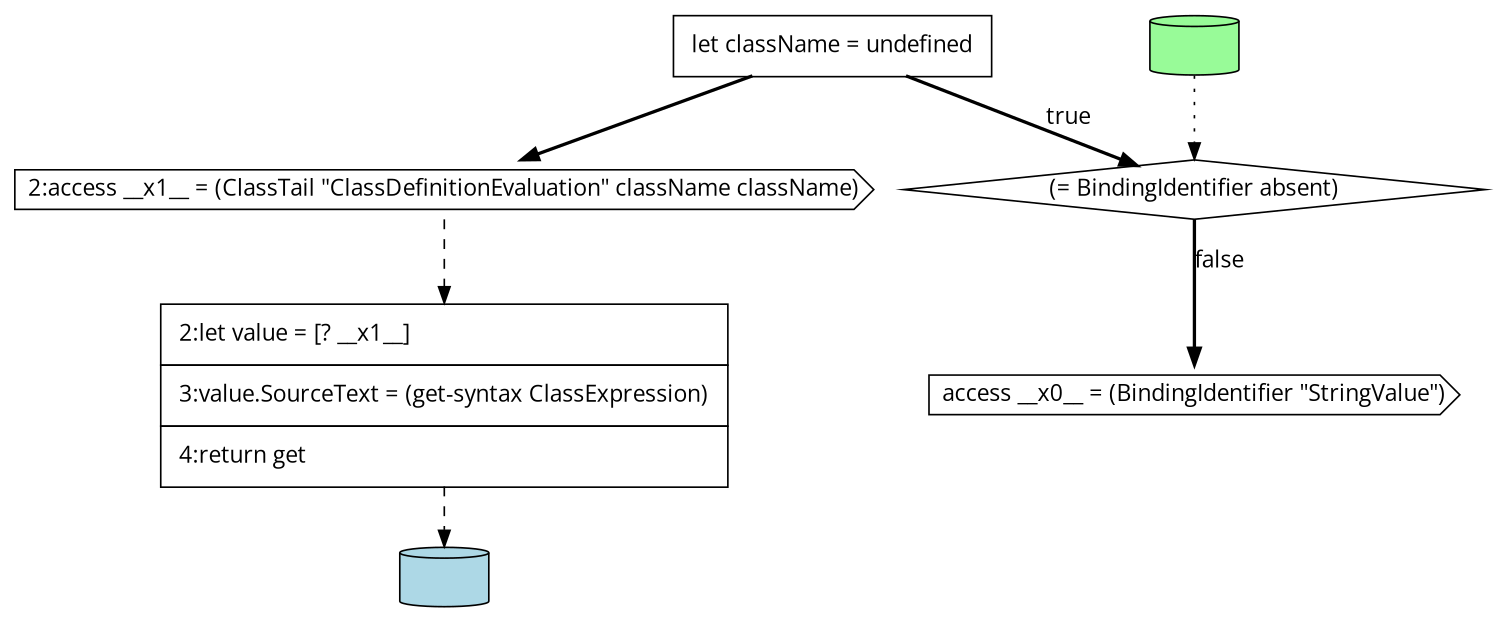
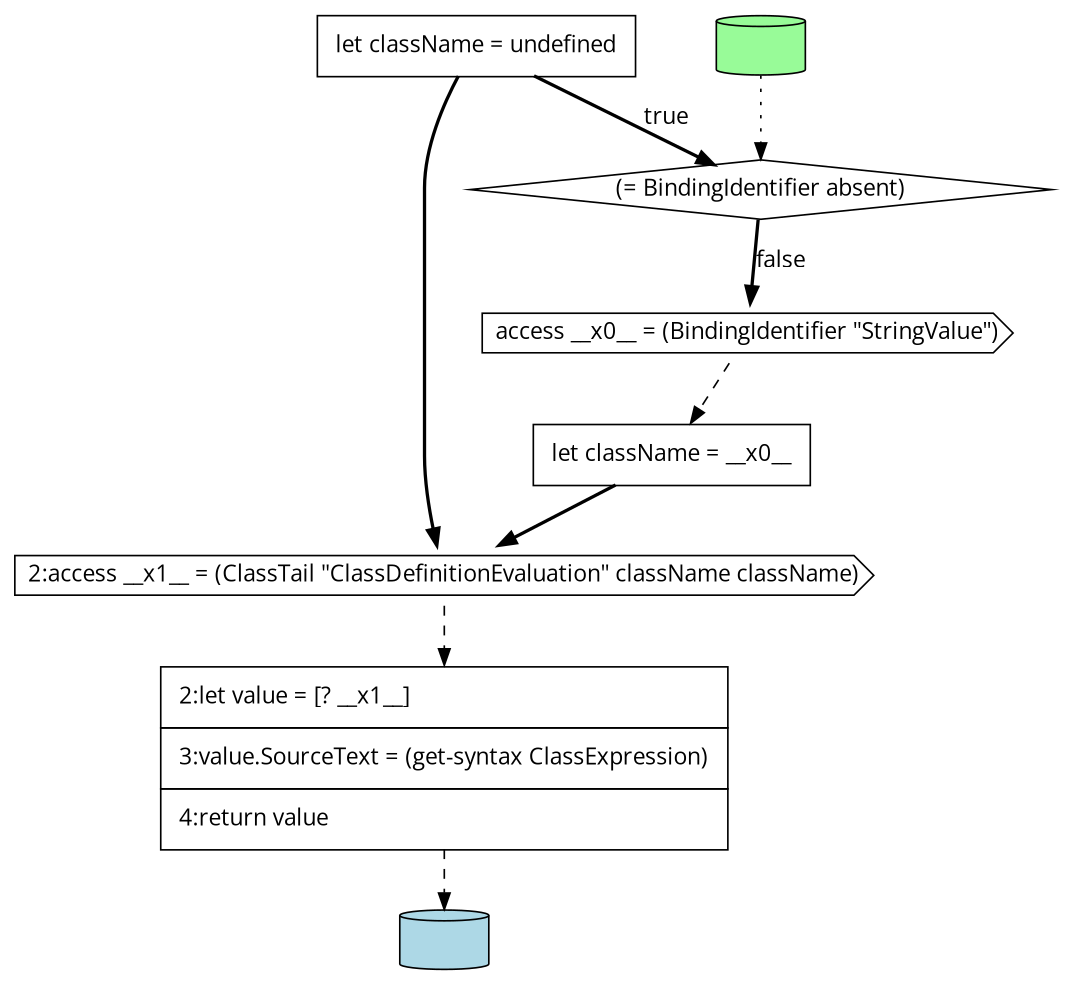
none -> (672, 454)
(243, 456) -> (254, 819)
